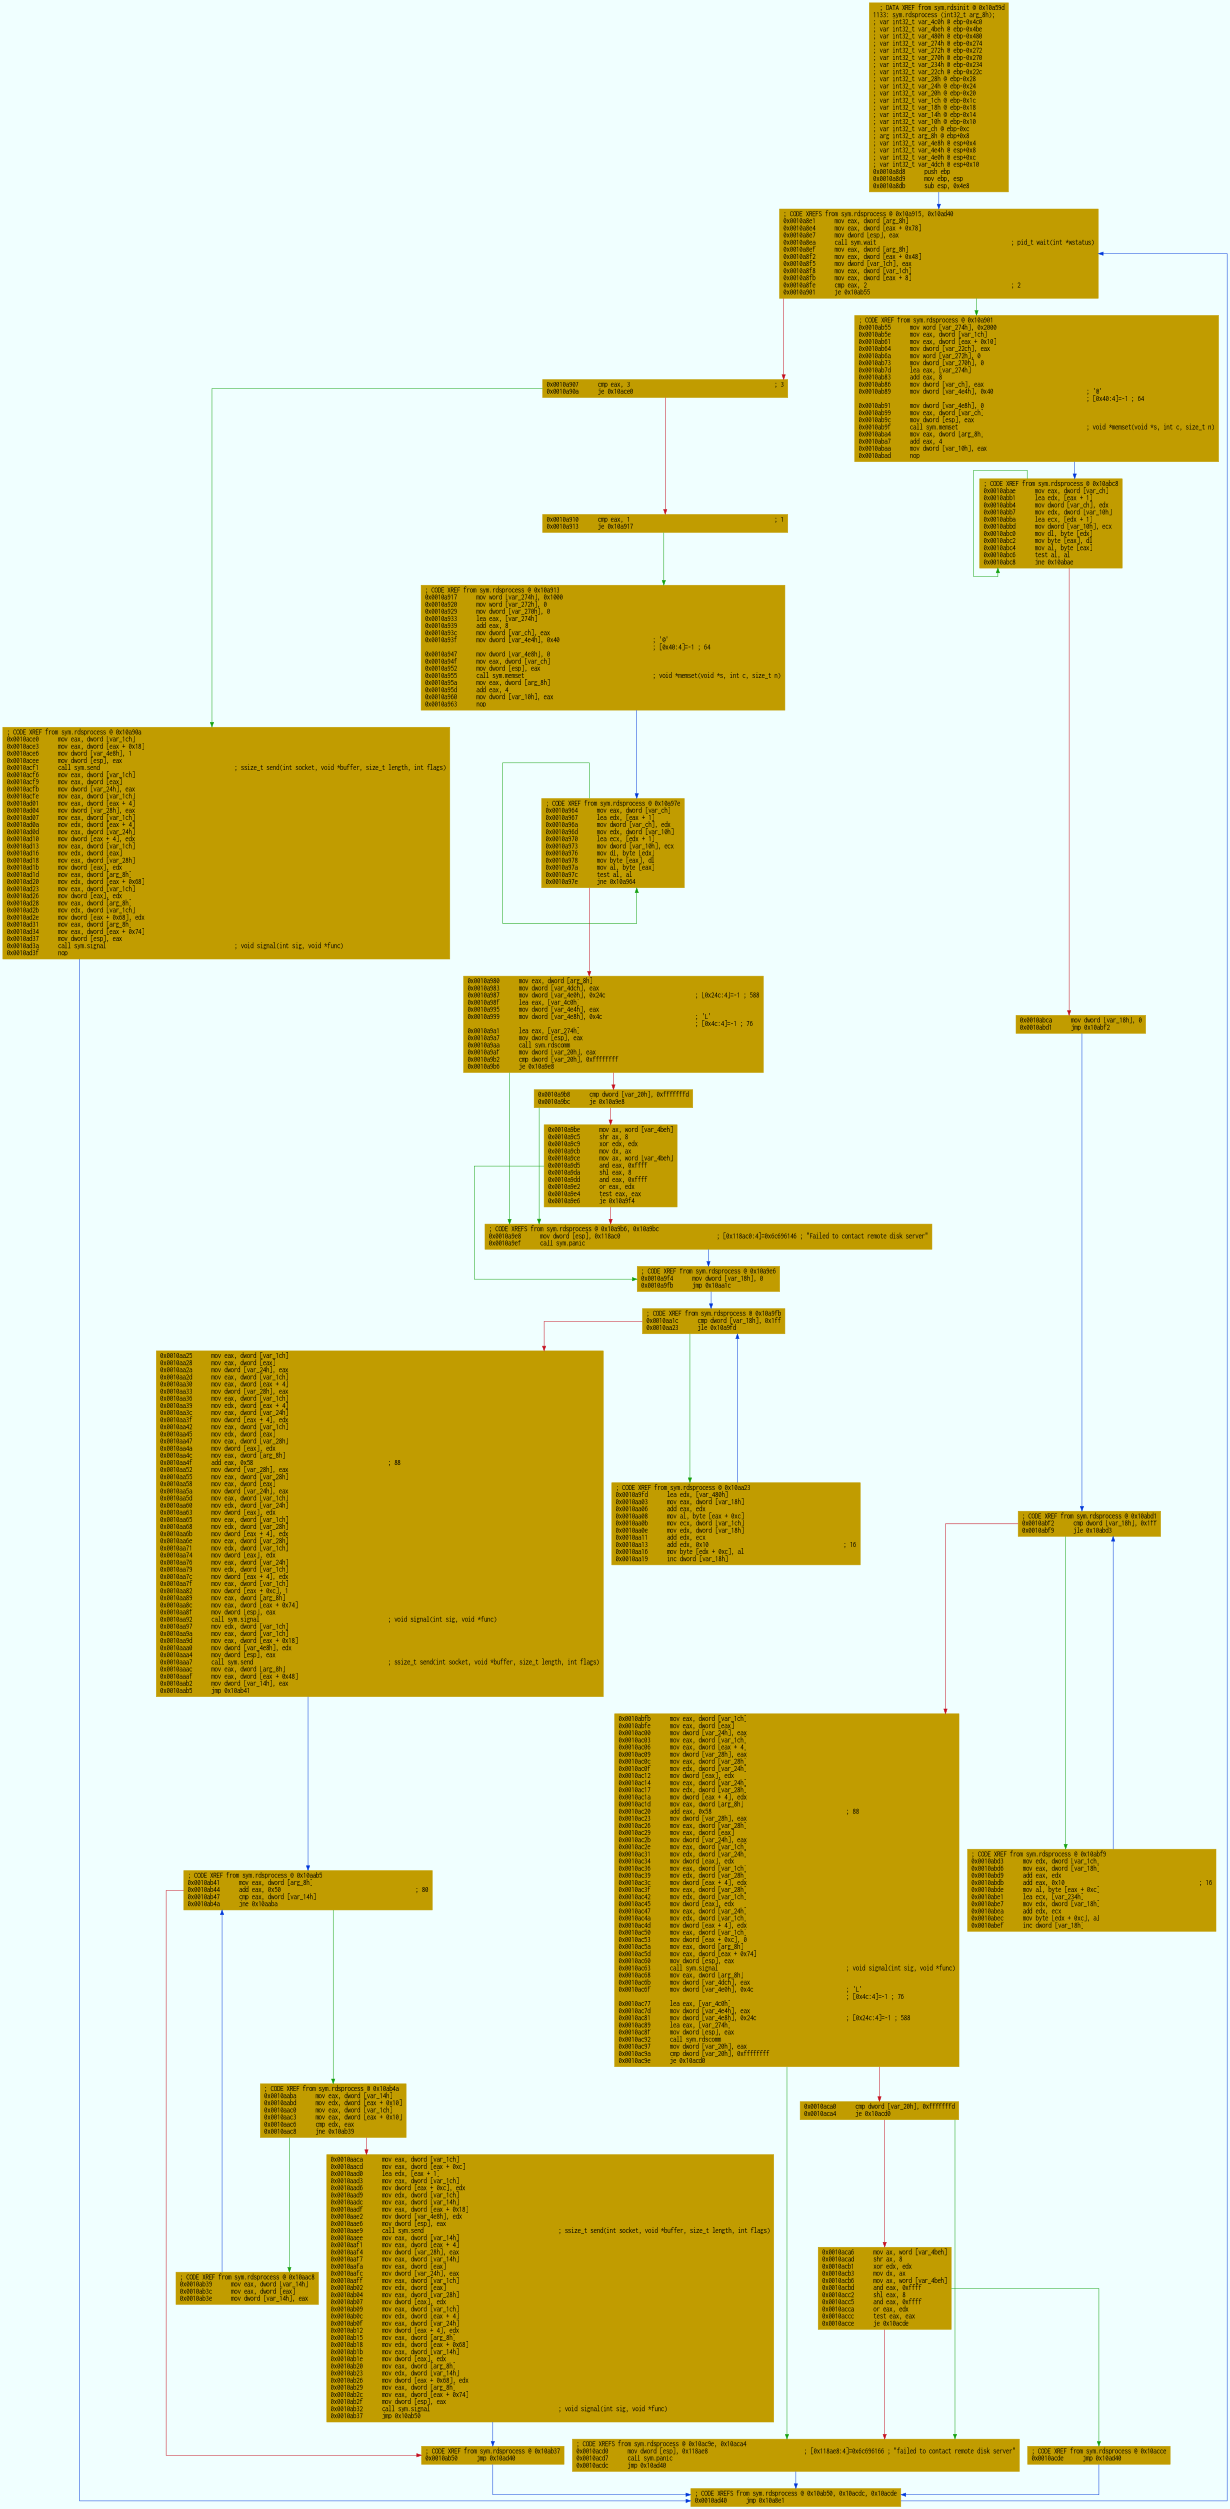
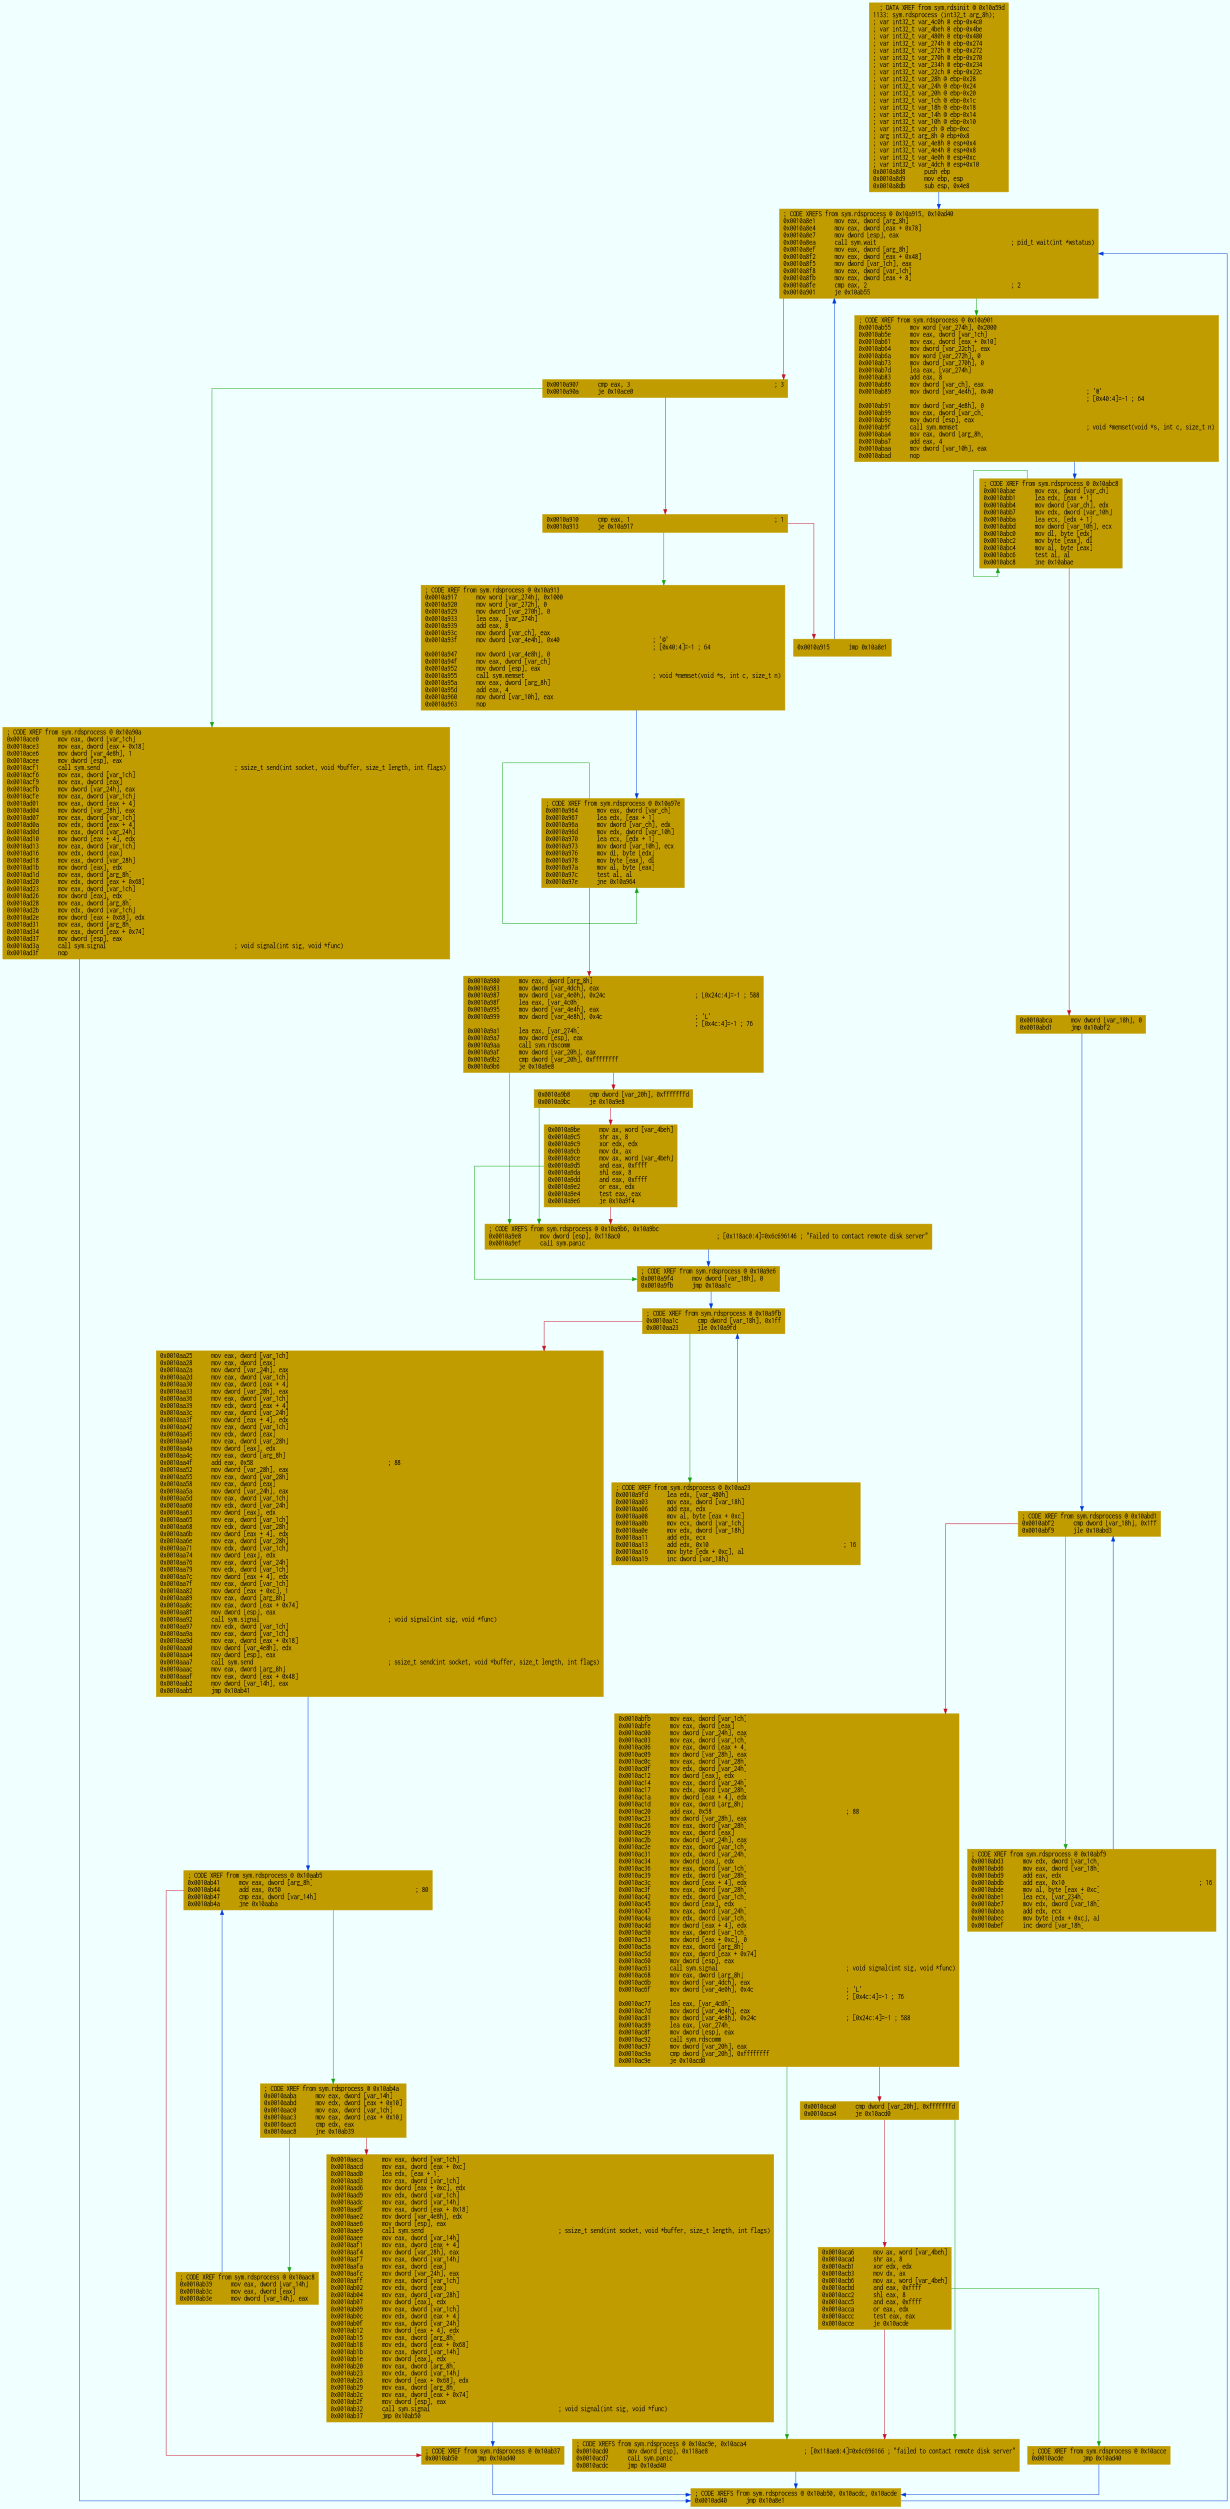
none -> (842, 648)
